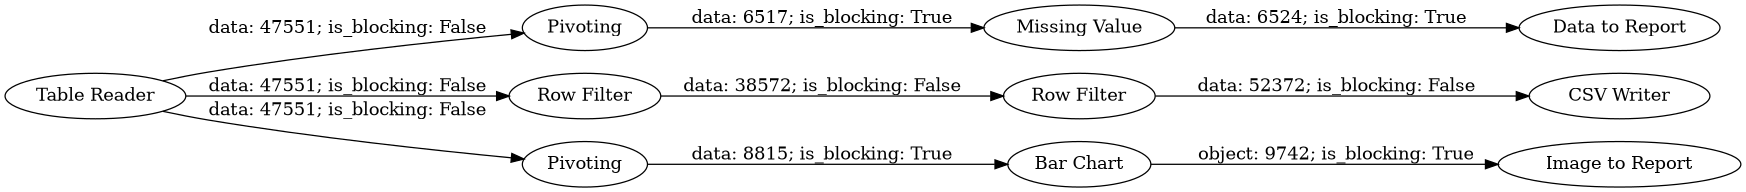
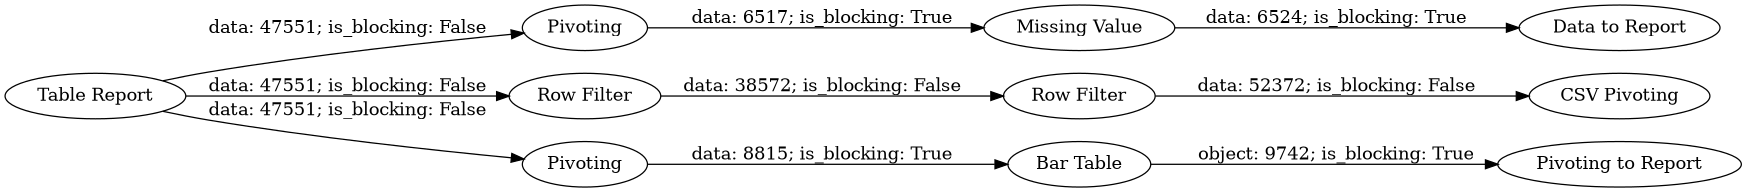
(95, 96) -> (95, 96)
(1620, 96) -> (1620, 96)
(1079, 164) -> (1079, 164)
(1620, 164) -> (1620, 164)
